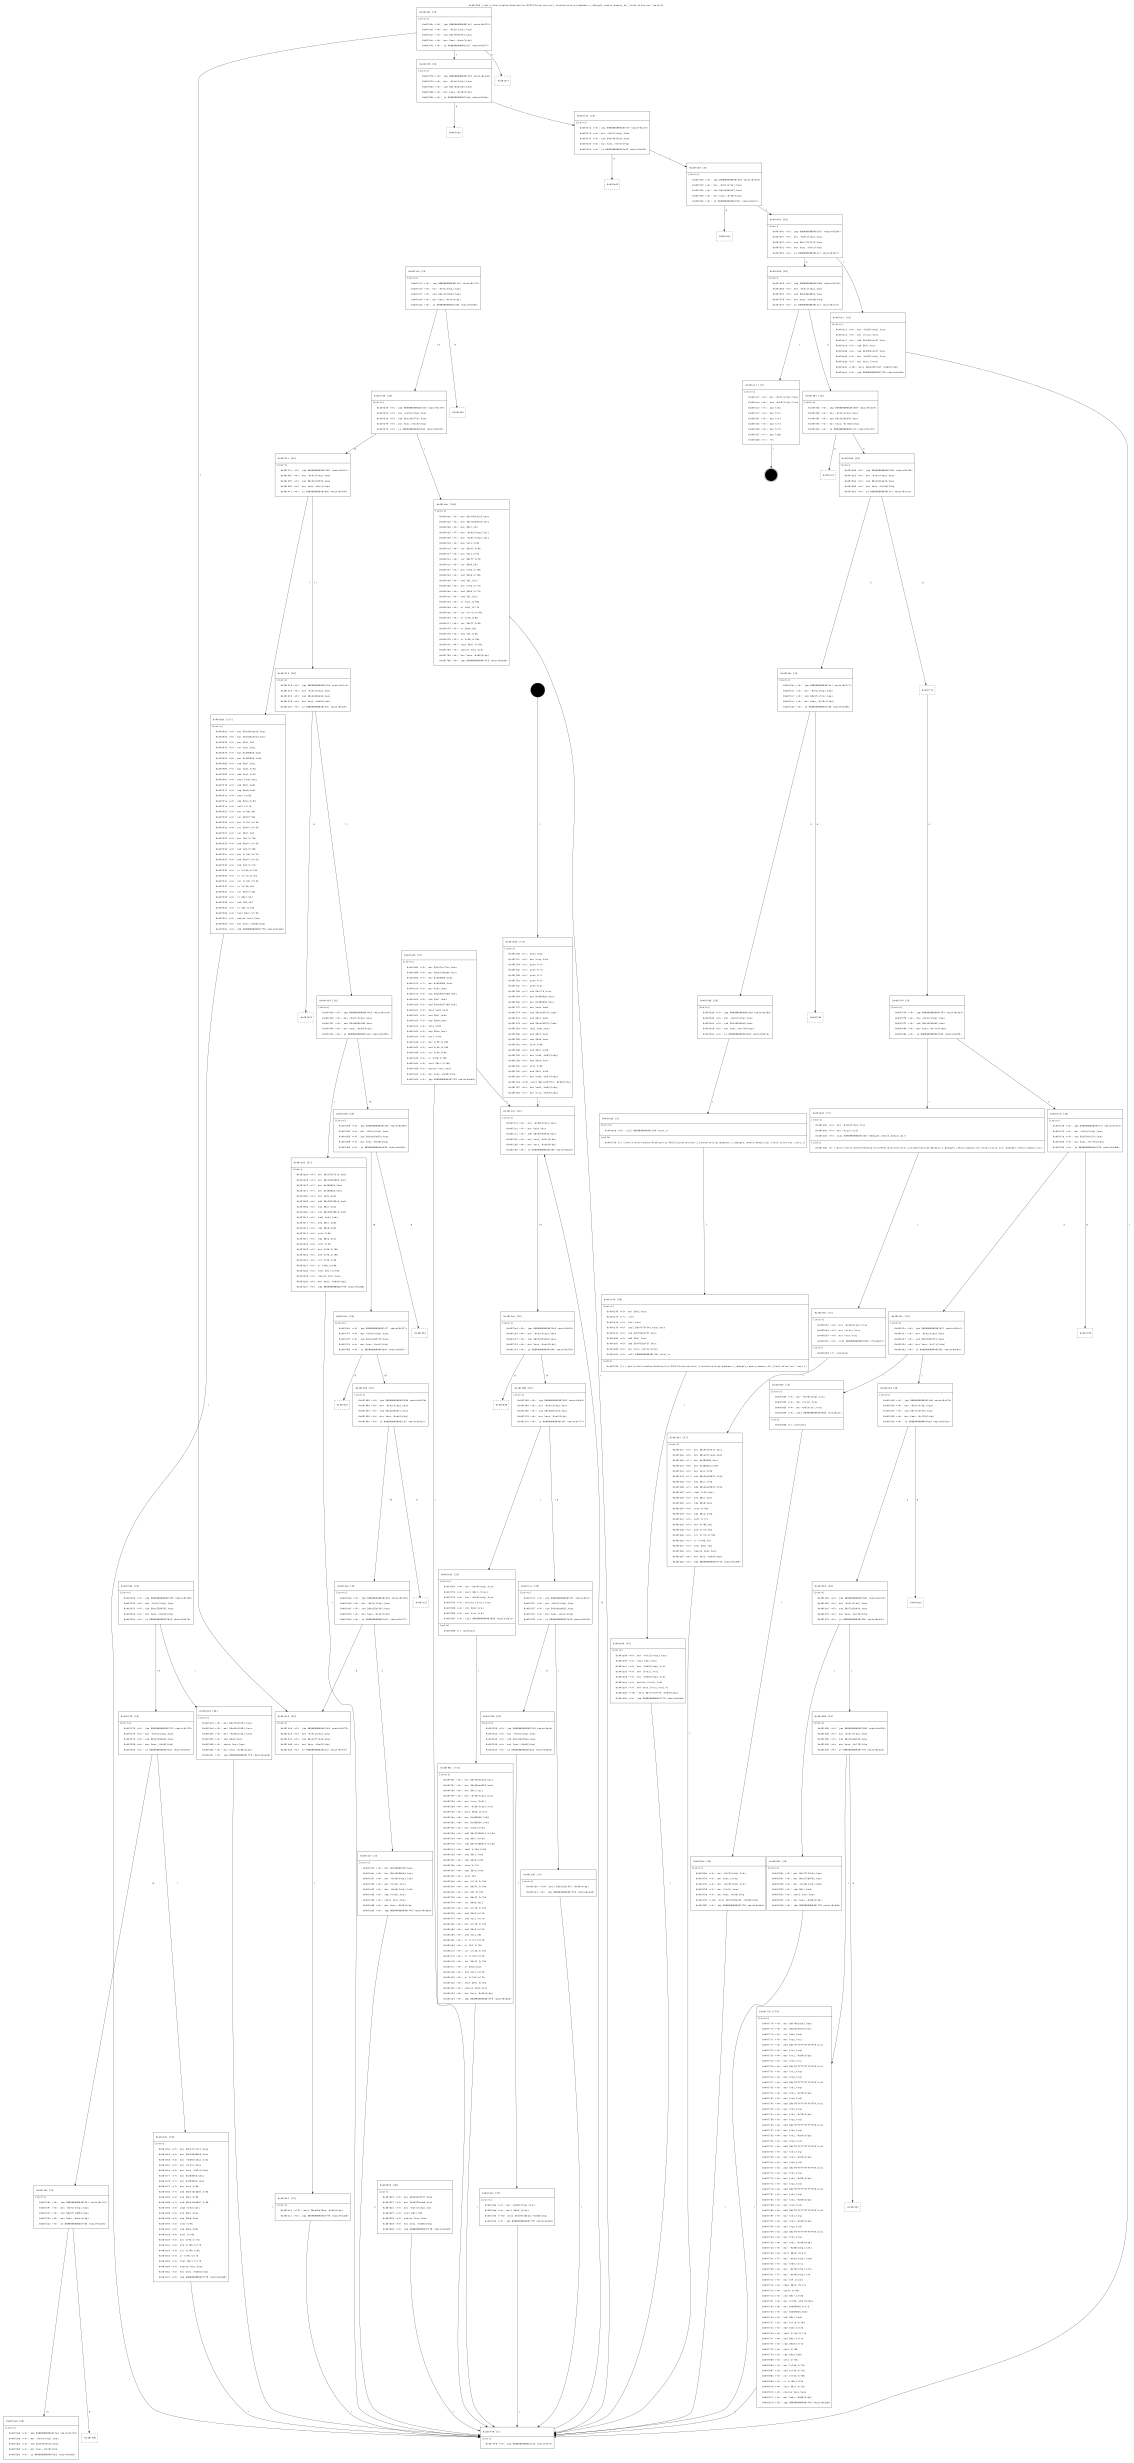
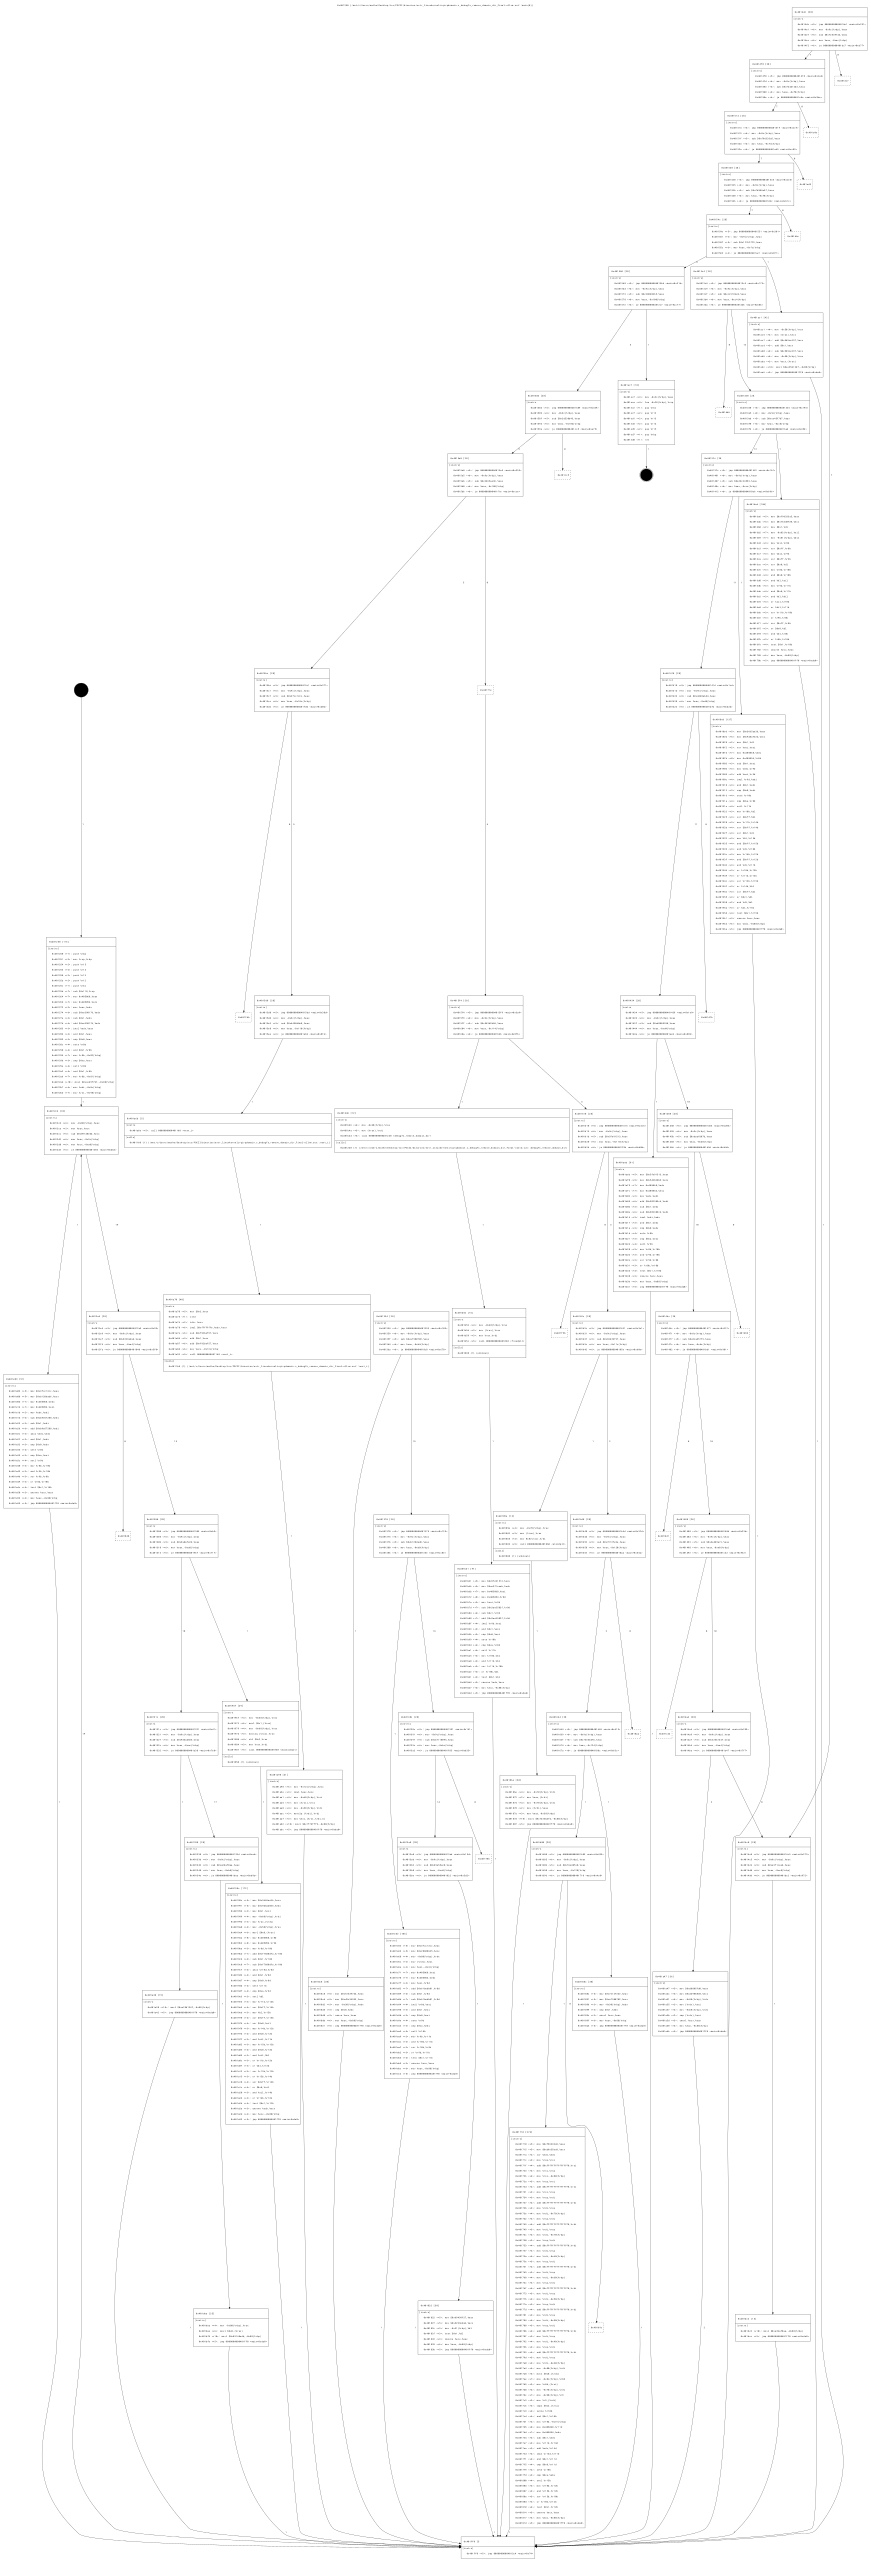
(492, 1087) -> (61, 1263)
none -> (474, 2089)
